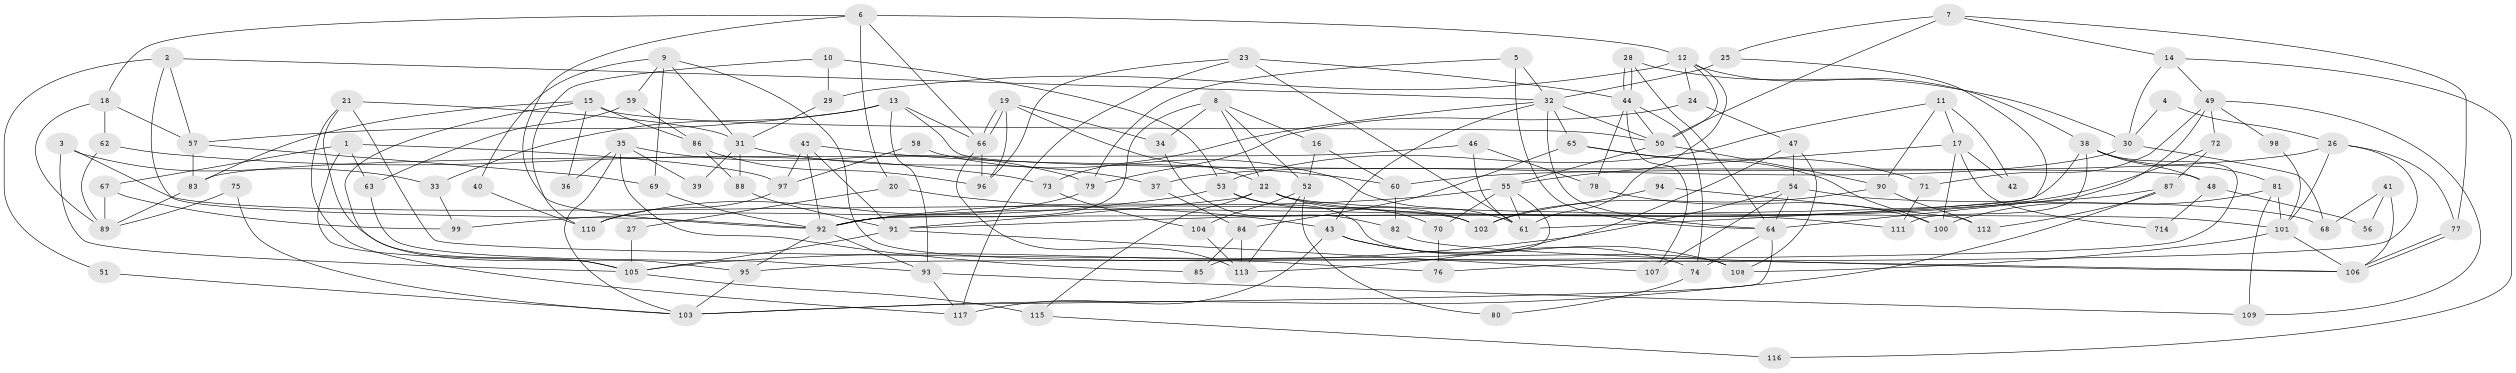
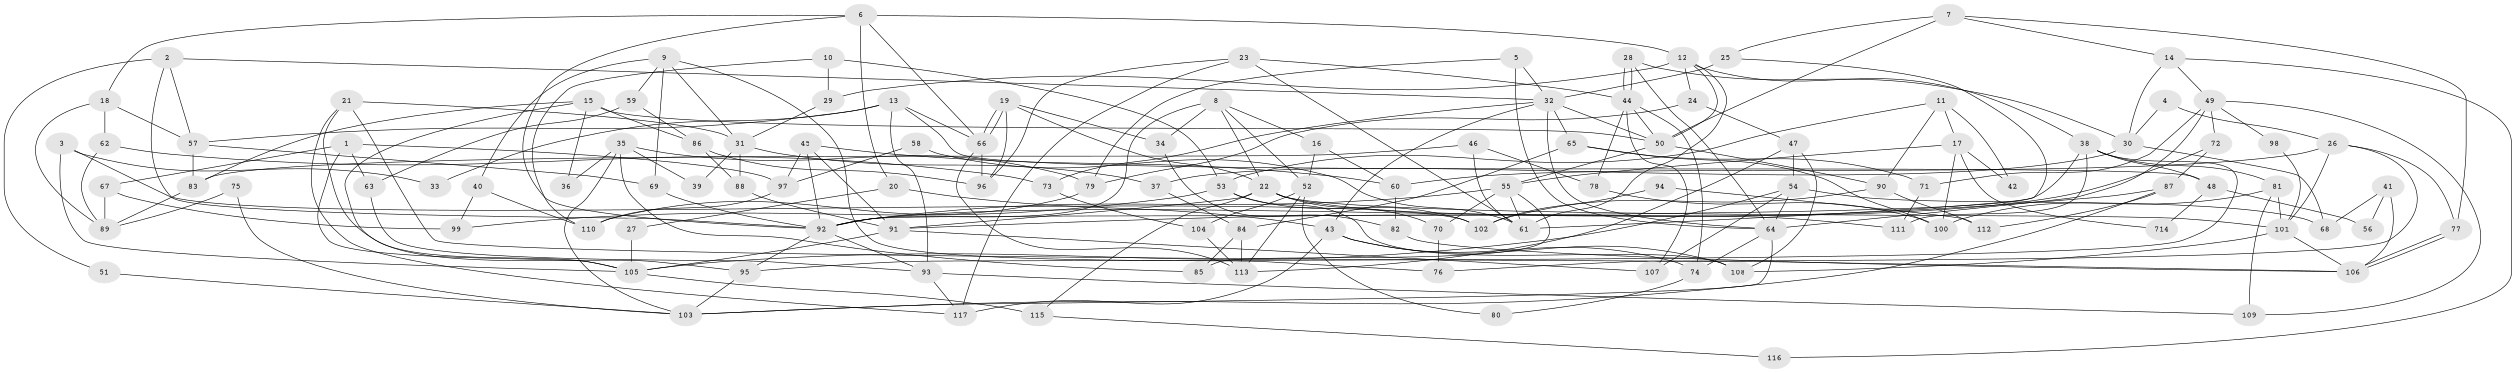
(445, 206) -> (468, 206)
